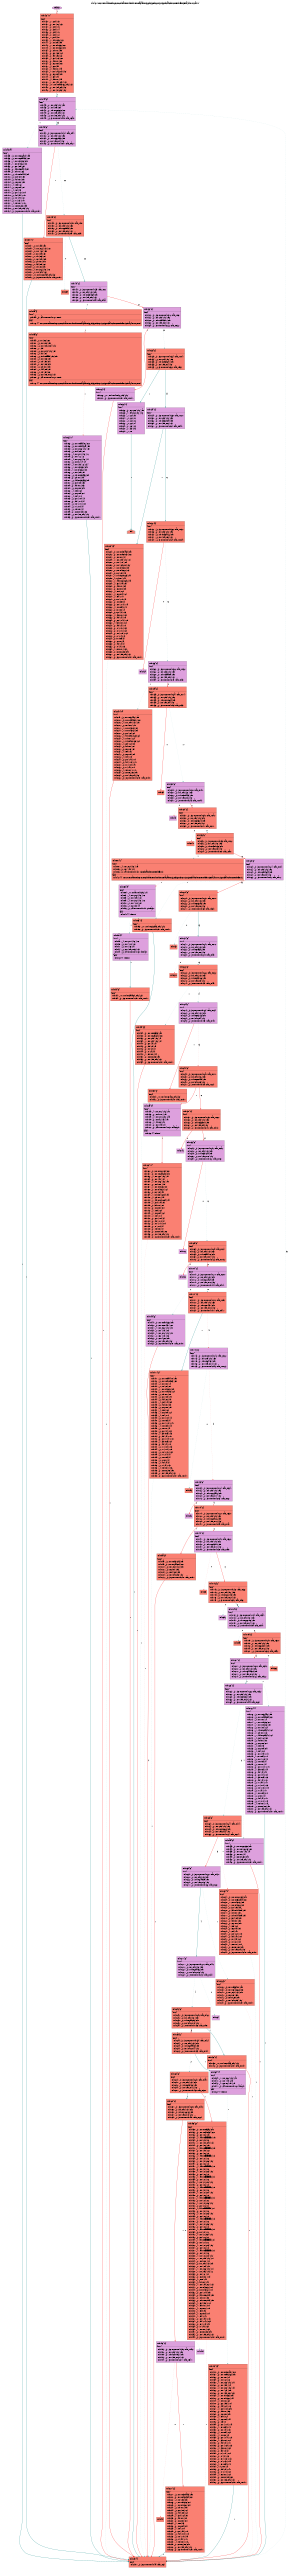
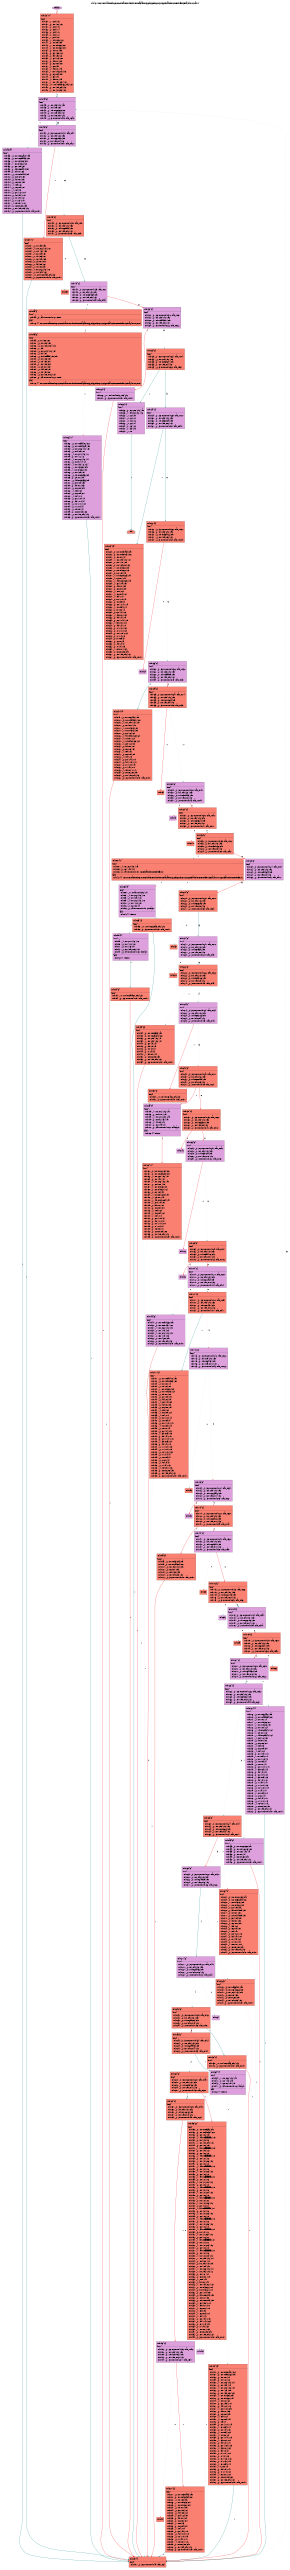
(143, 695) -> (143, 695)
